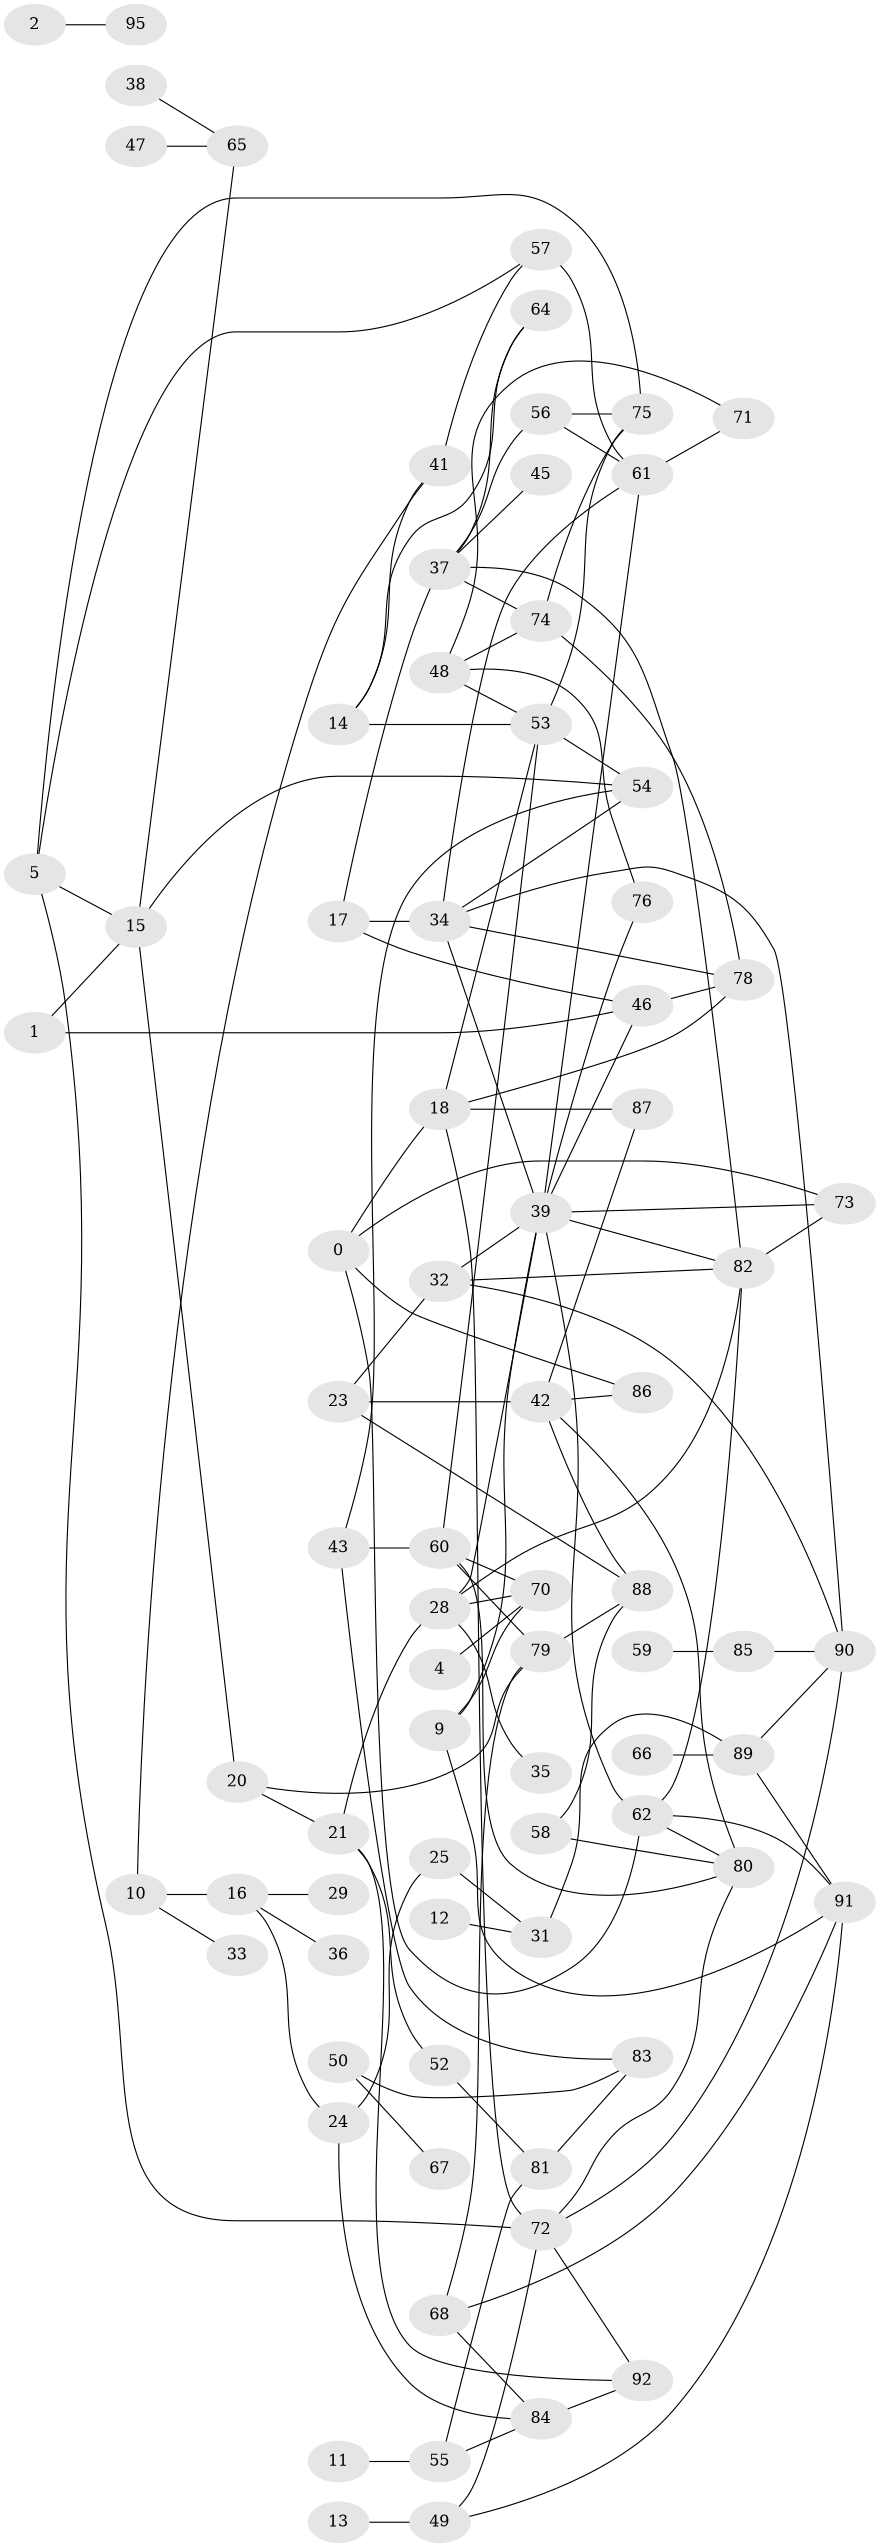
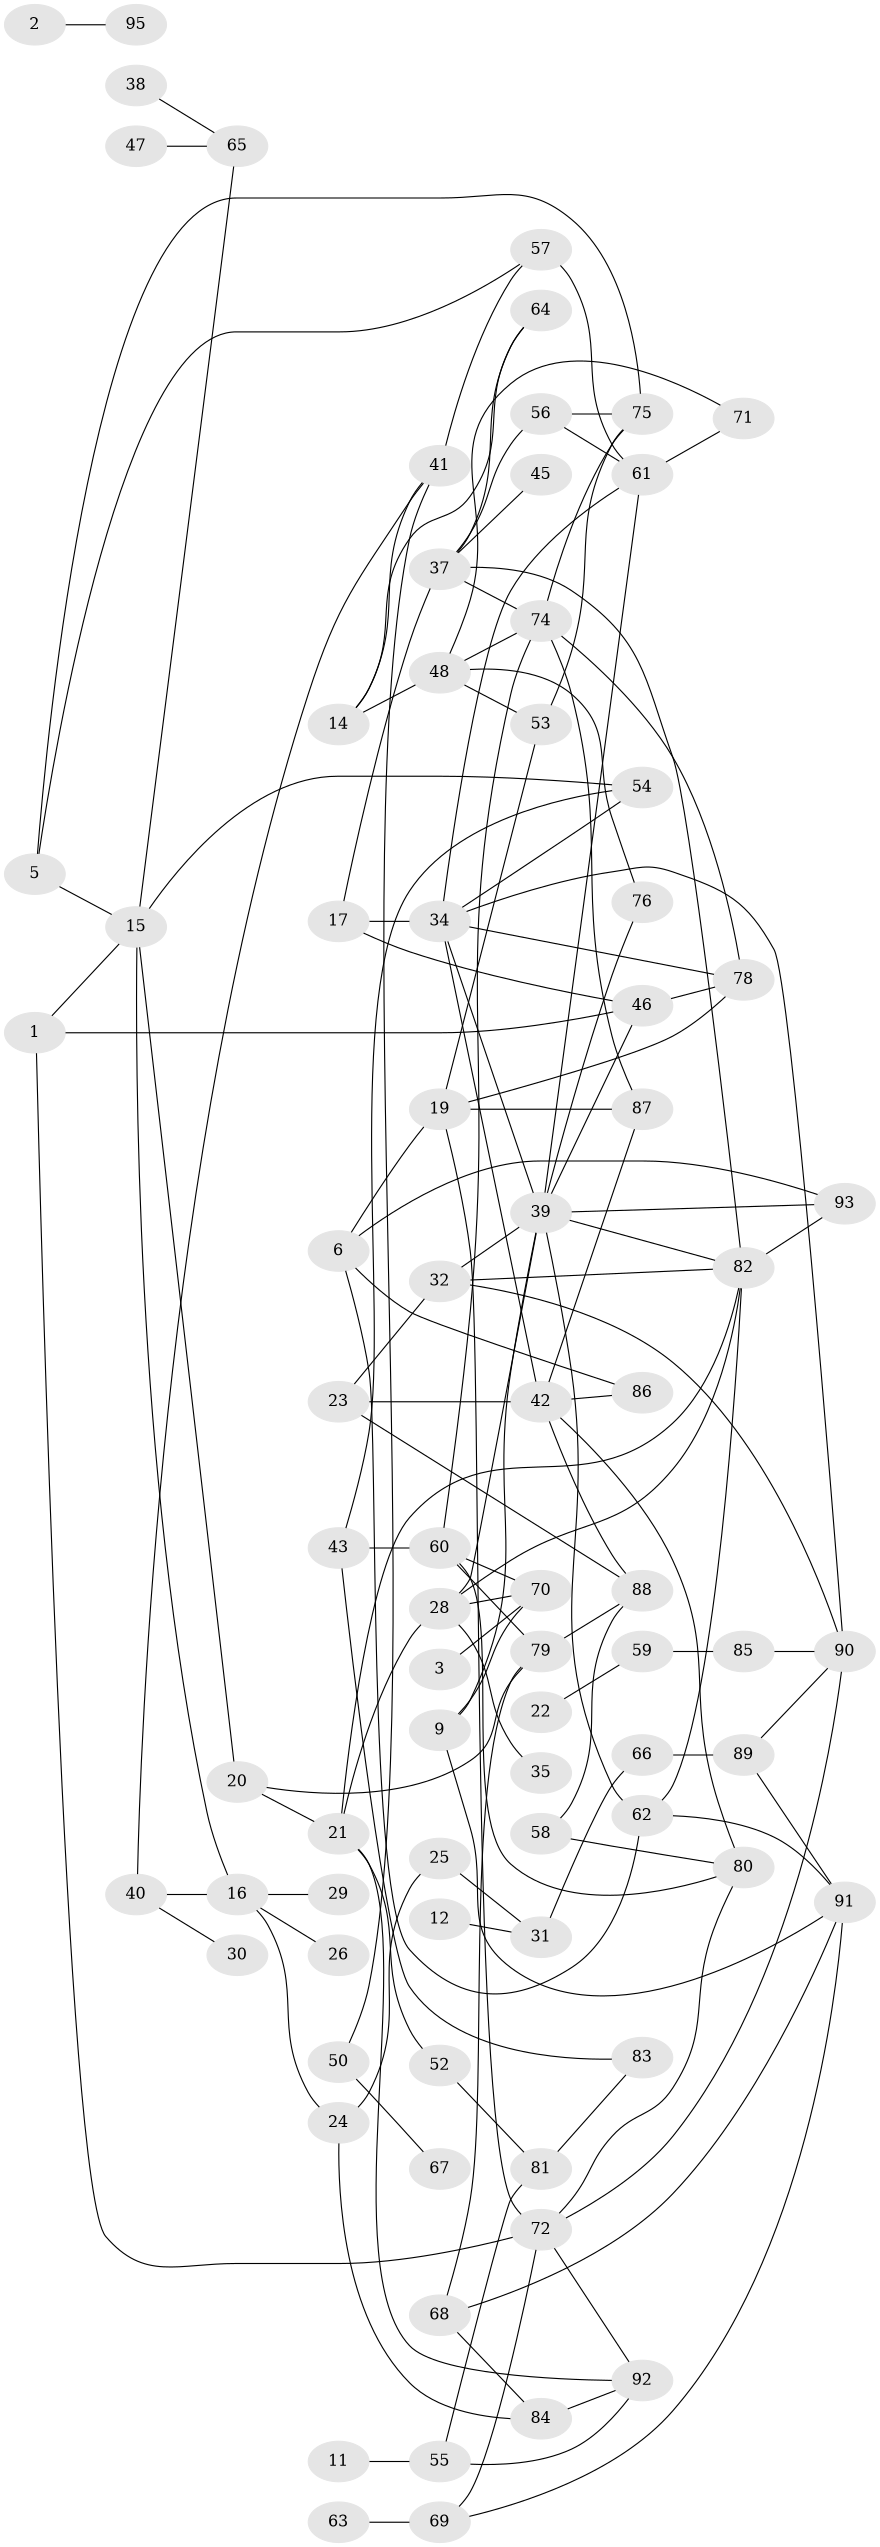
(440, 724) -> (383, 702)
(592, 756) -> none
none -> (593, 900)
(440, 1109) -> (440, 1109)
(491, 1136) -> (478, 1059)
none -> (488, 1151)
(845, 1204) -> (845, 1204)
(339, 1251) -> (339, 1251)
none -> (153, 1415)
none -> (432, 1498)
(440, 1670) -> (440, 1670)
none -> (541, 1712)
(73, 1727) -> (66, 1855)
(603, 1733) -> (579, 1850)
(693, 1842) -> none
(136, 1894) -> (136, 1894)
(237, 1955) -> (237, 1955)
(339, 1955) -> (339, 1955)
(503, 2095) -> (388, 1264)
(499, 2436) -> (559, 2454)
(339, 2522) -> (339, 2522)
(440, 2522) -> (440, 2522)
